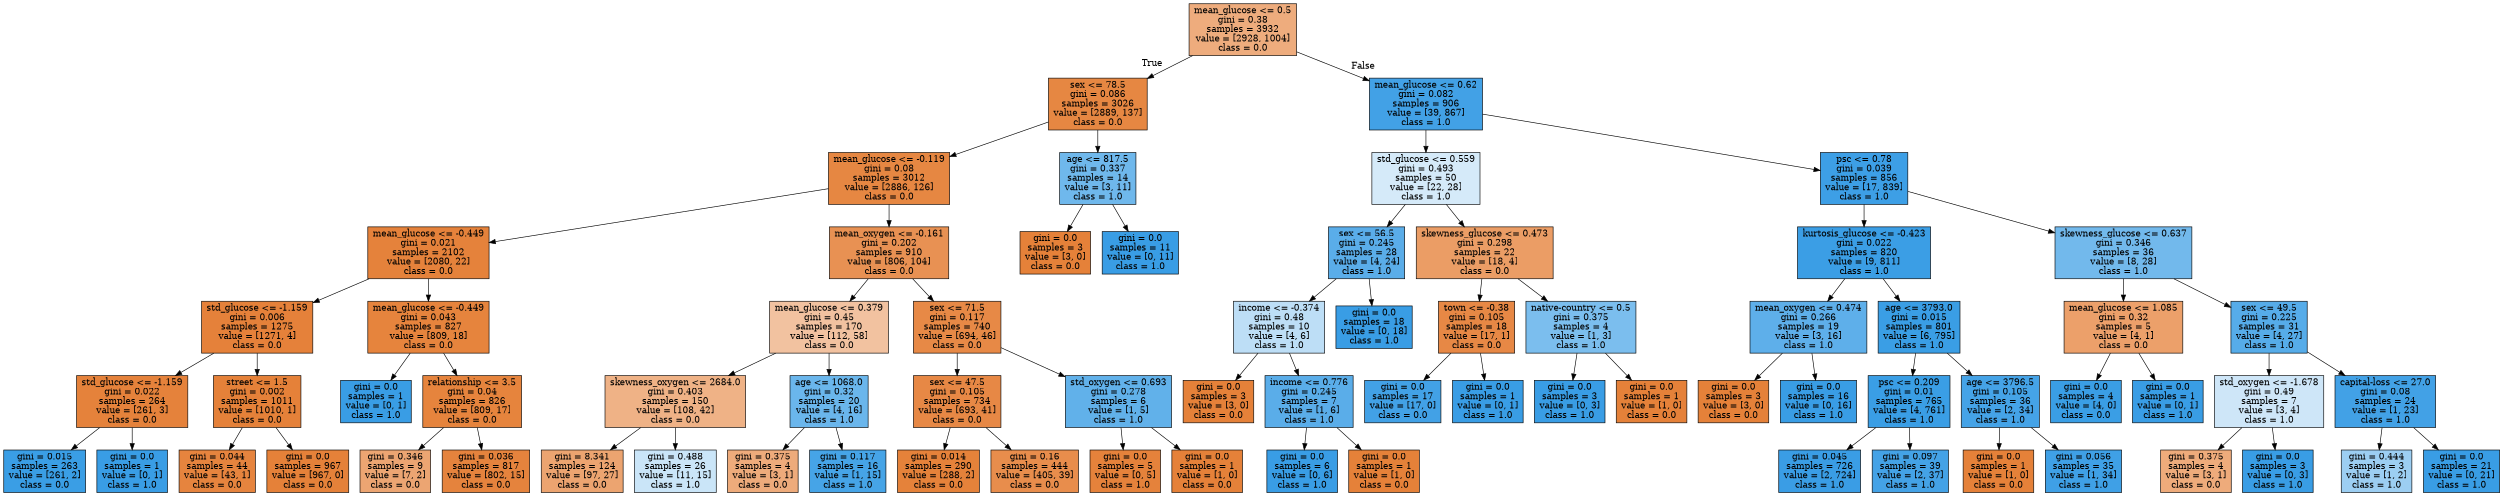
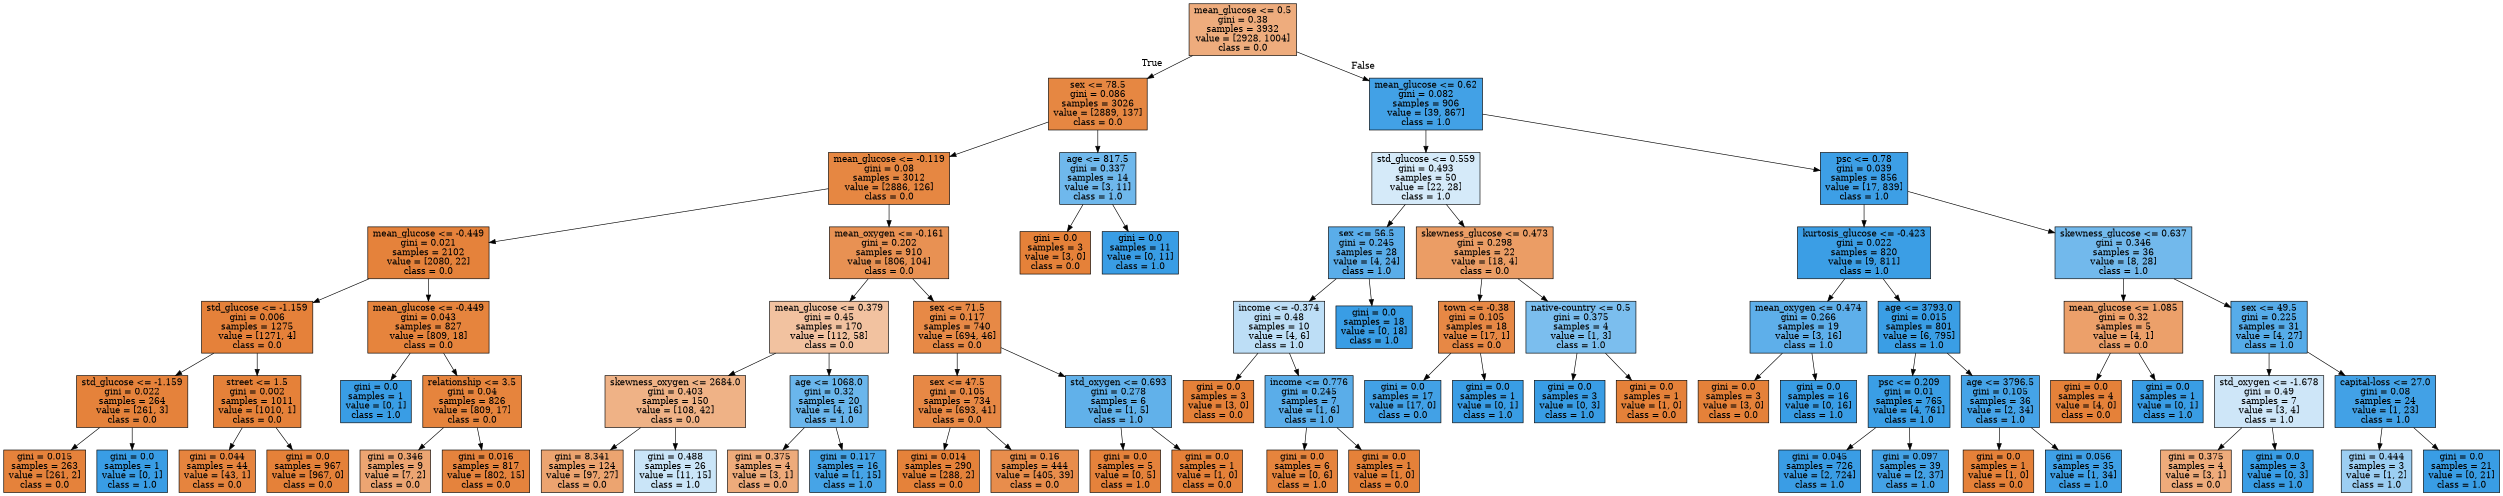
(2086, 402) -> (2086, 402)
(45, 471) -> (45, 471)
(486, 471) -> (486, 471)
(1302, 471) -> (1302, 471)
